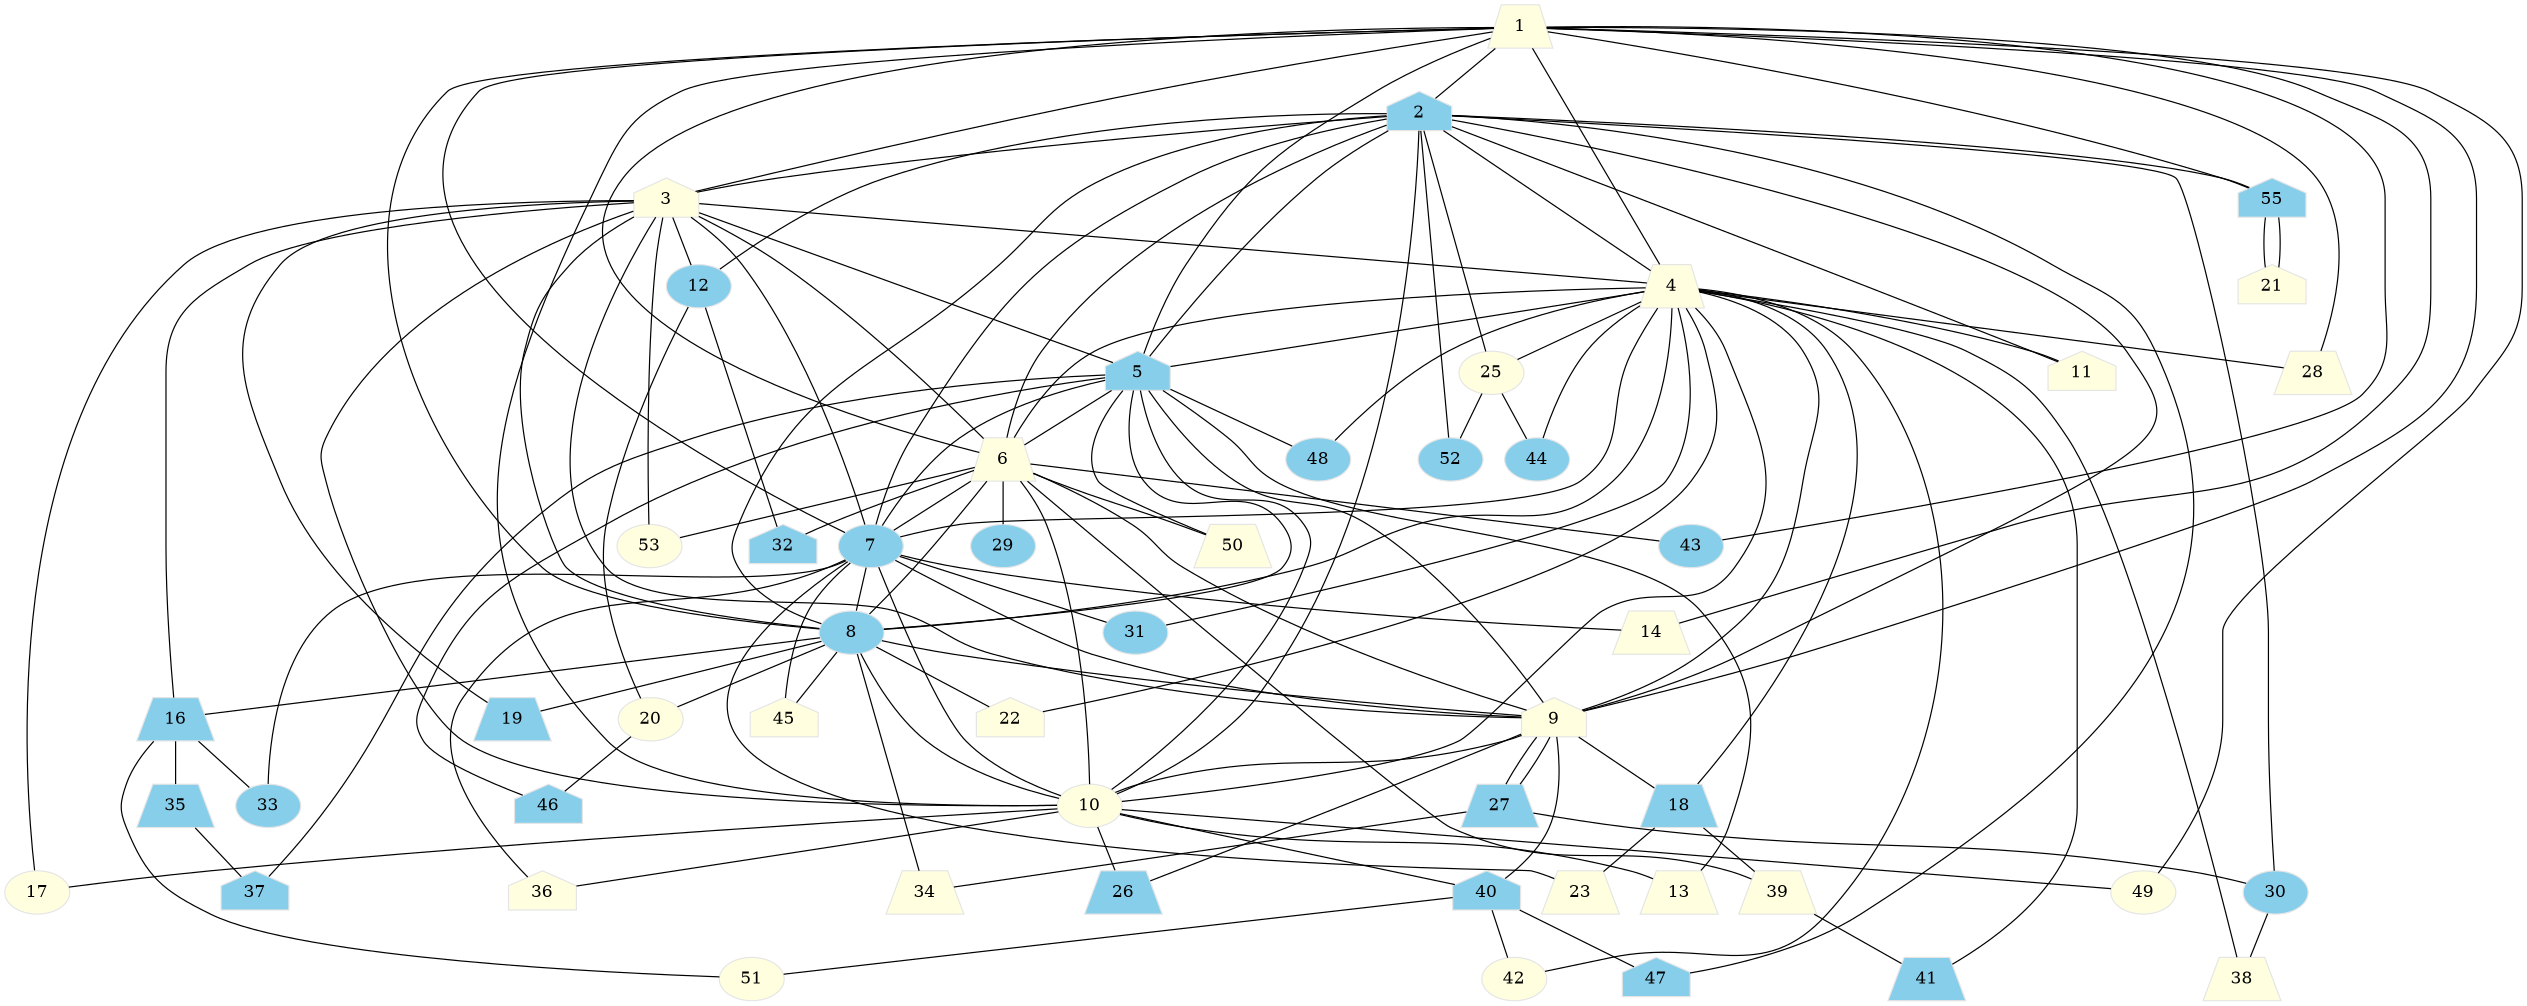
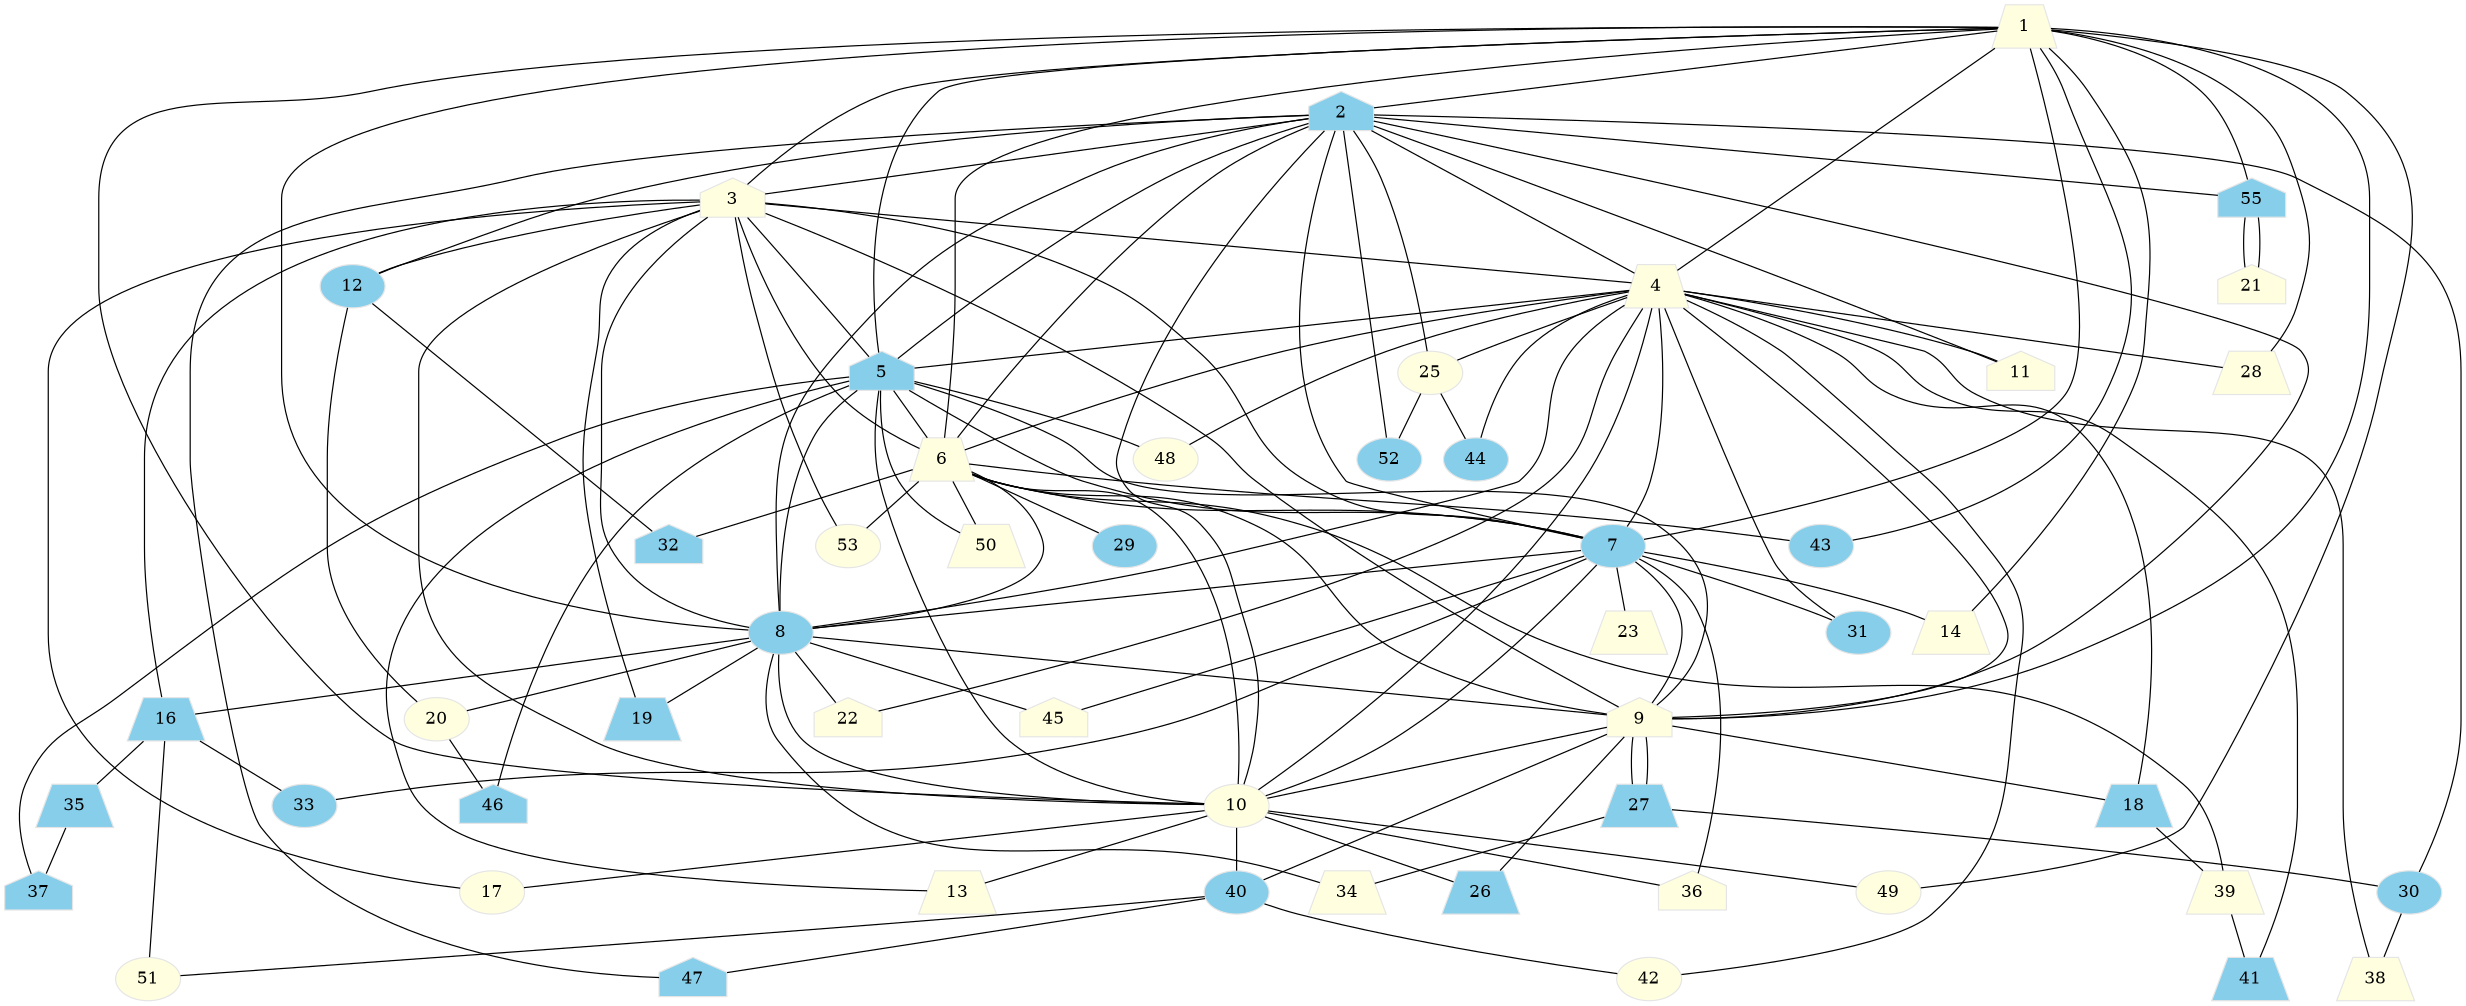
(1318, 459) -> (1166, 459)
(1637, 843) -> none
(1487, 892) -> (1237, 892)
